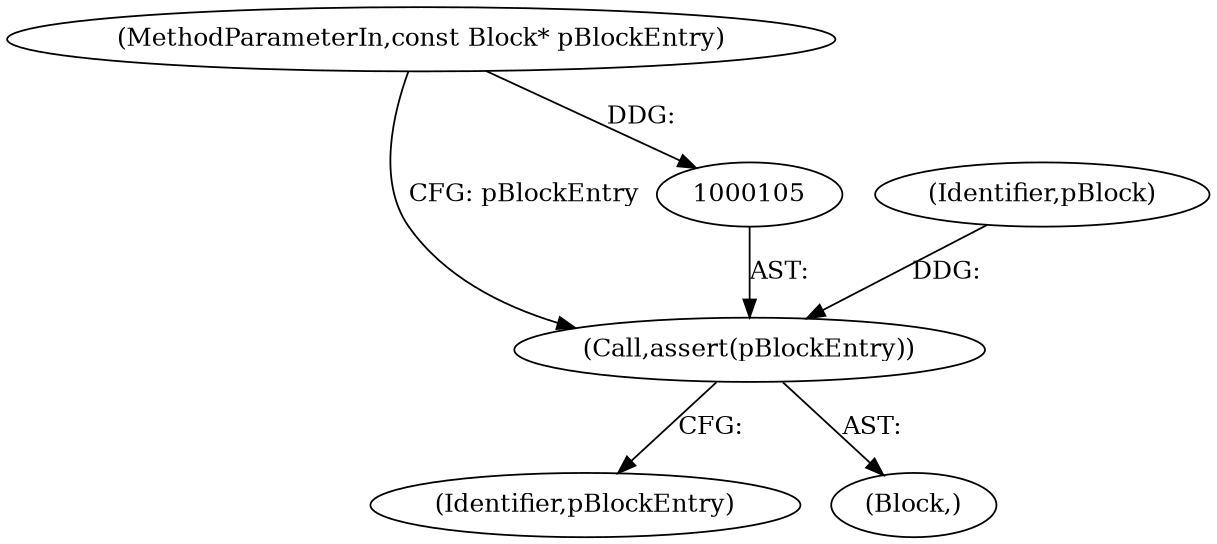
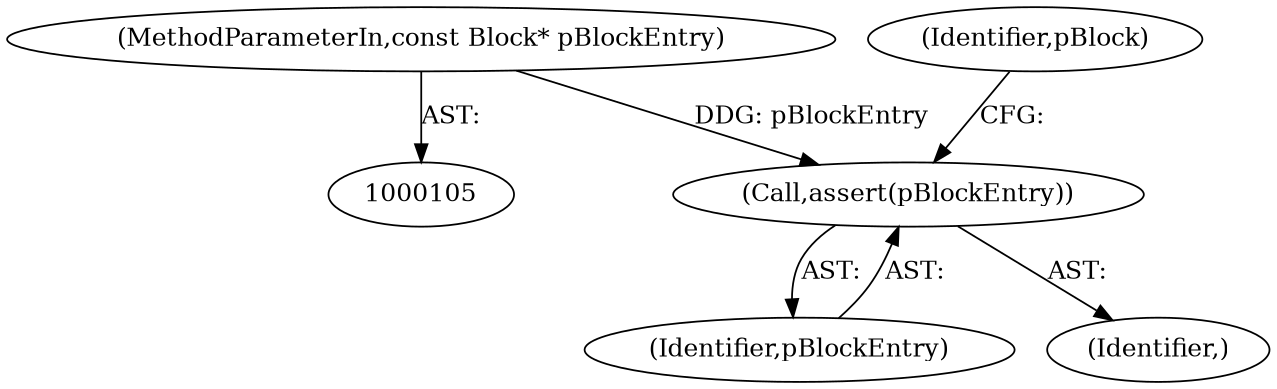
(645, 117) -> (455, 117)
(525, 195) -> (812, 117)
(750, 263) -> (870, 284)
(950, 272) -> (1016, 117)
(715, 427) -> (835, 272)
(914, 505) -> (1158, 350)
